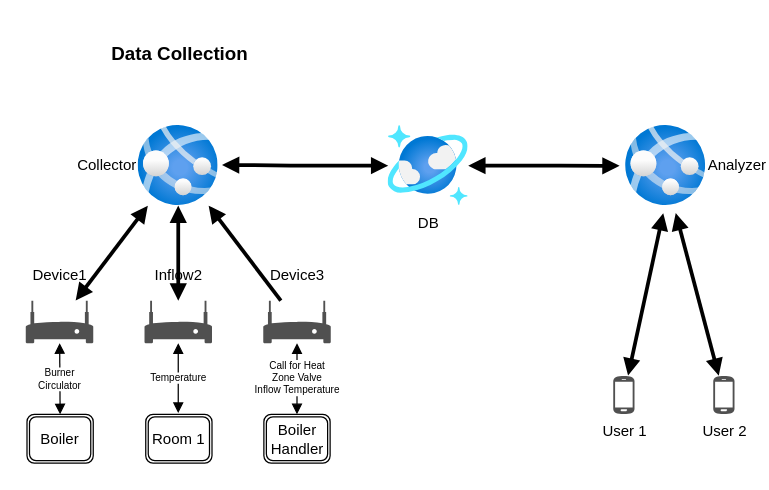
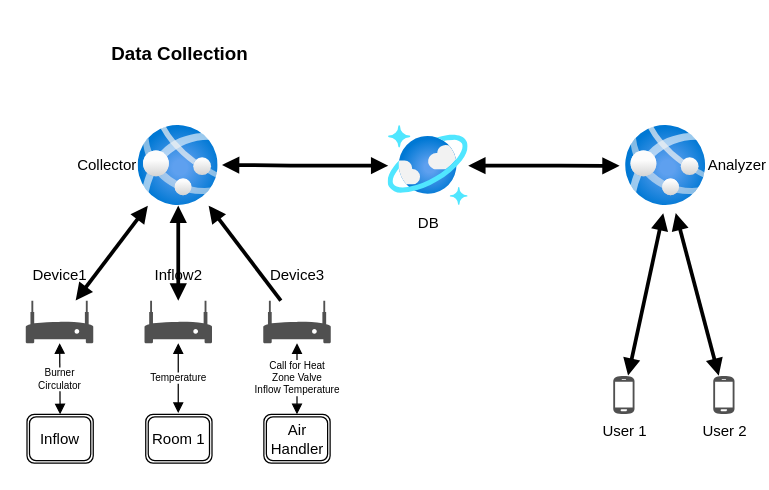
(60, 439) -> (60, 439)
(298, 439) -> (298, 439)
